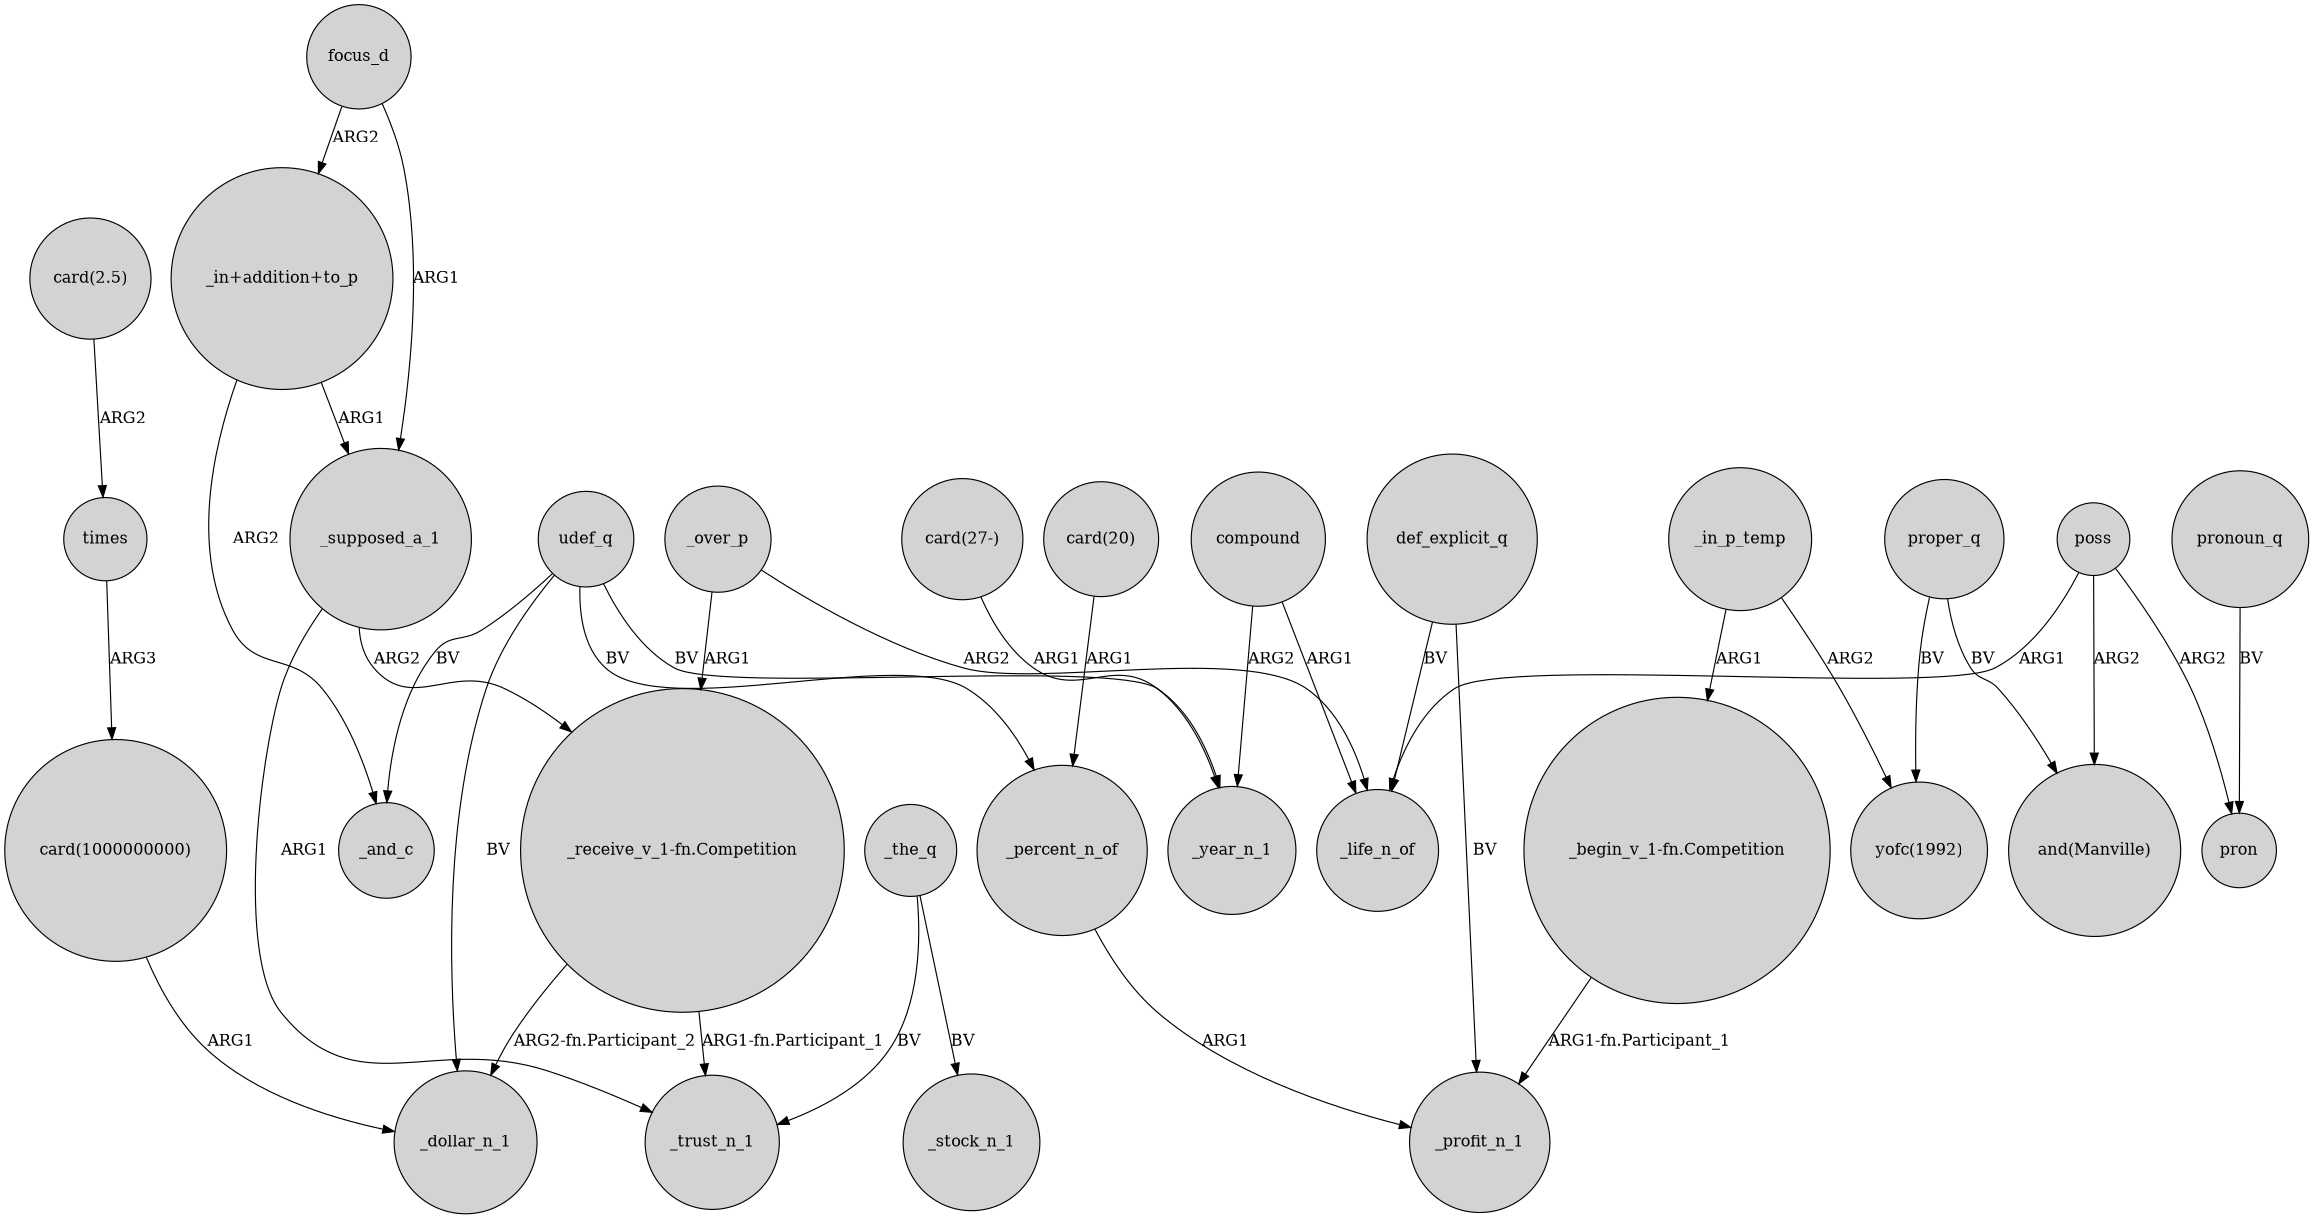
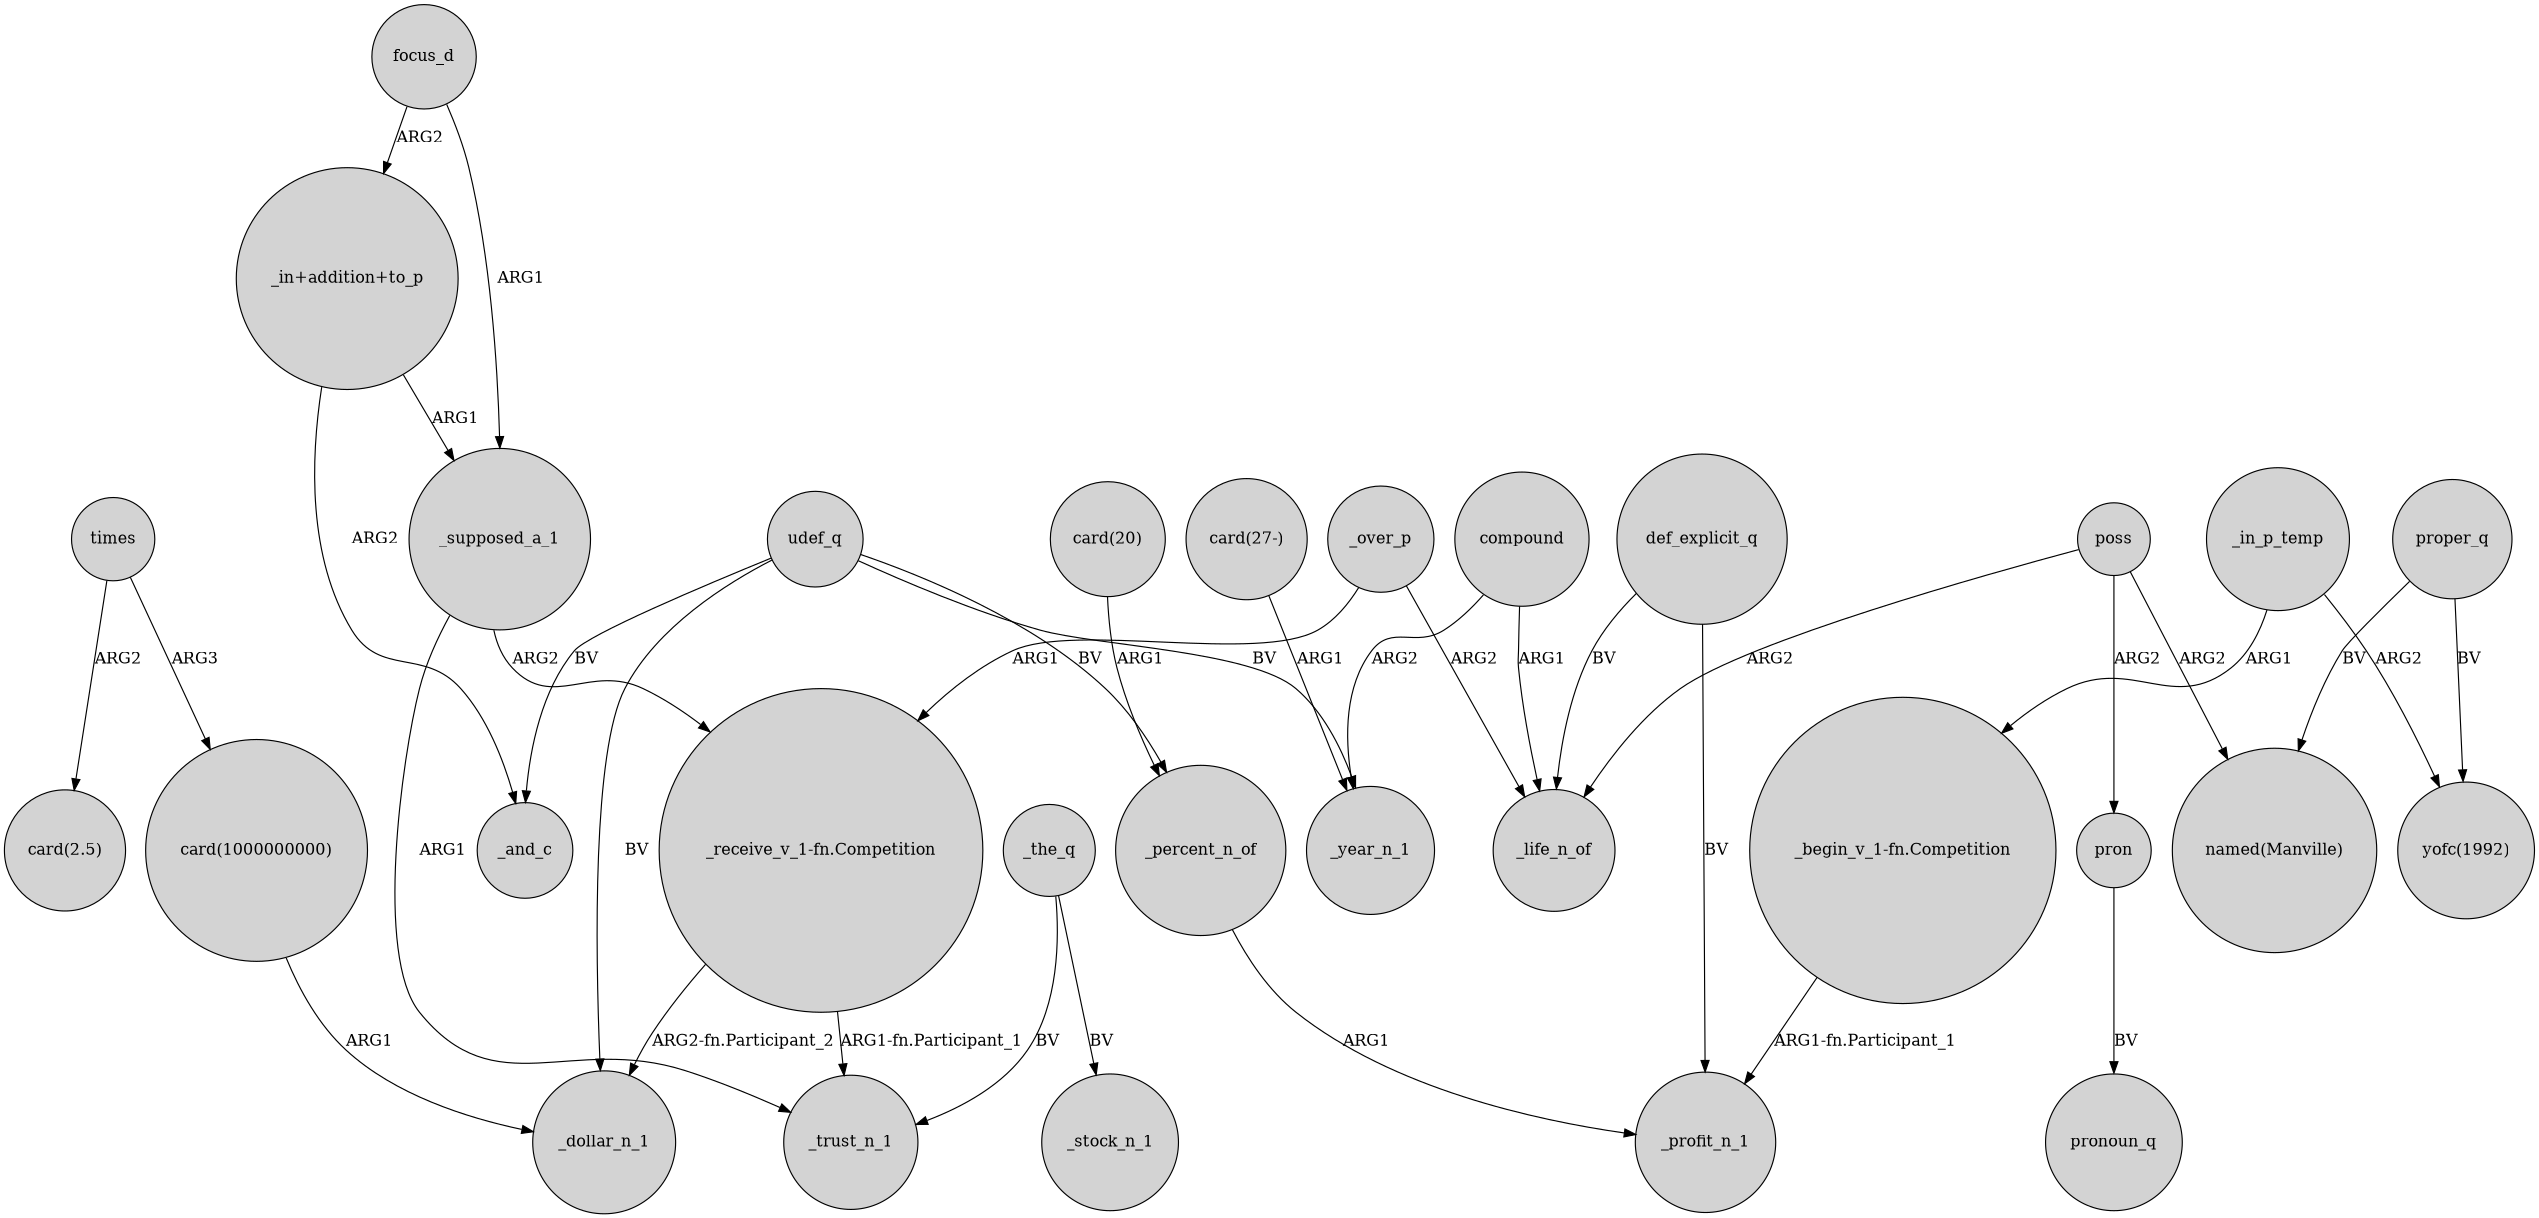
(98, 412) -> (91, 680)
(2042, 659) -> (1770, 659)
(2240, 705) -> (2114, 975)
(2095, 850) -> (2274, 850)
